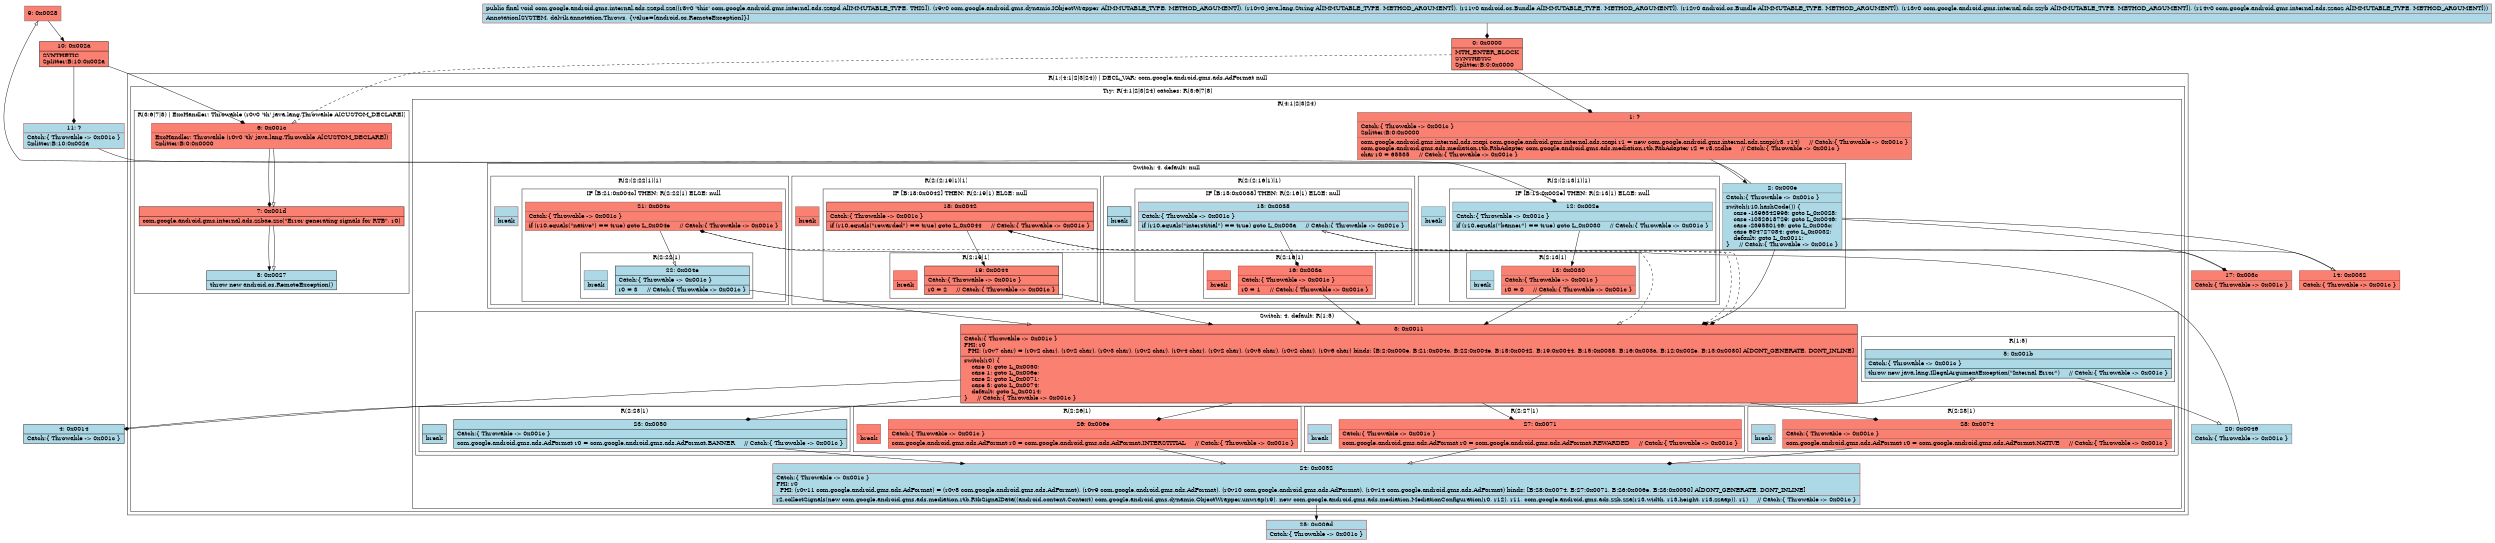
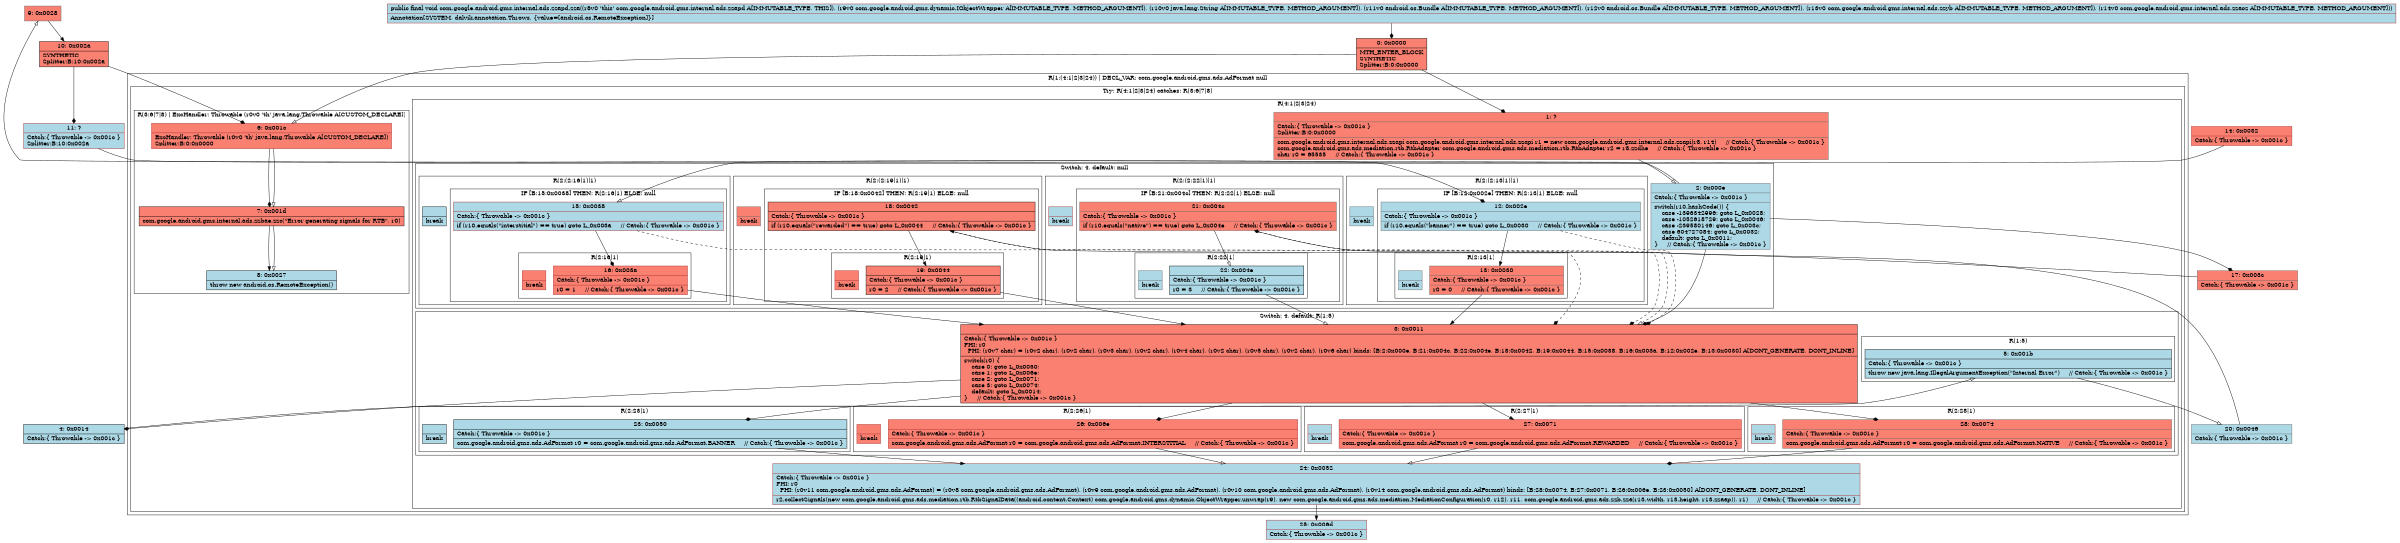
(869, 61) -> (821, 56)
(1728, 169) -> (1656, 169)
(2089, 229) -> none
none -> (1655, 250)
